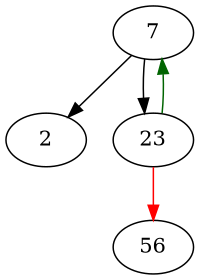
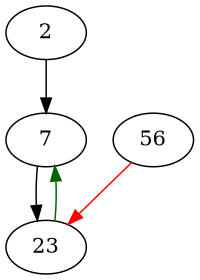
(105, 81) -> (46, 79)
(153, 186) -> (105, 188)
